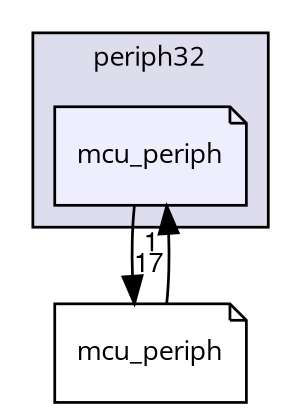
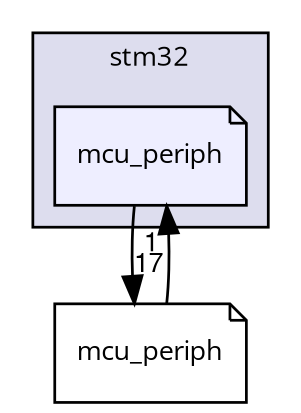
(151, 59) -> (151, 59)
